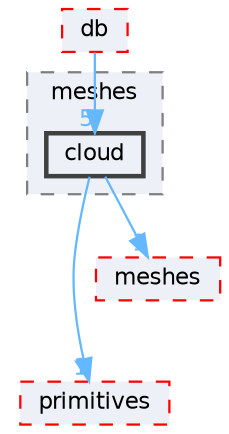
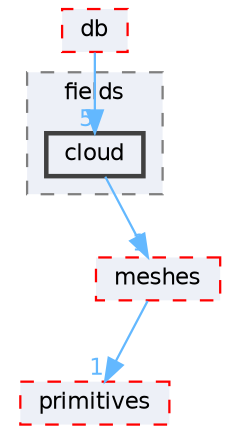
(95, 94) -> (95, 94)
(74, 268) -> (132, 331)
